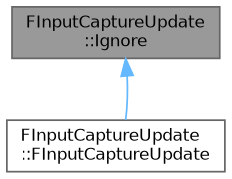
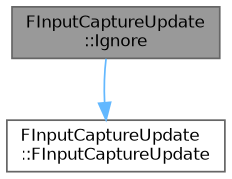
(127, 98) -> (104, 81)
